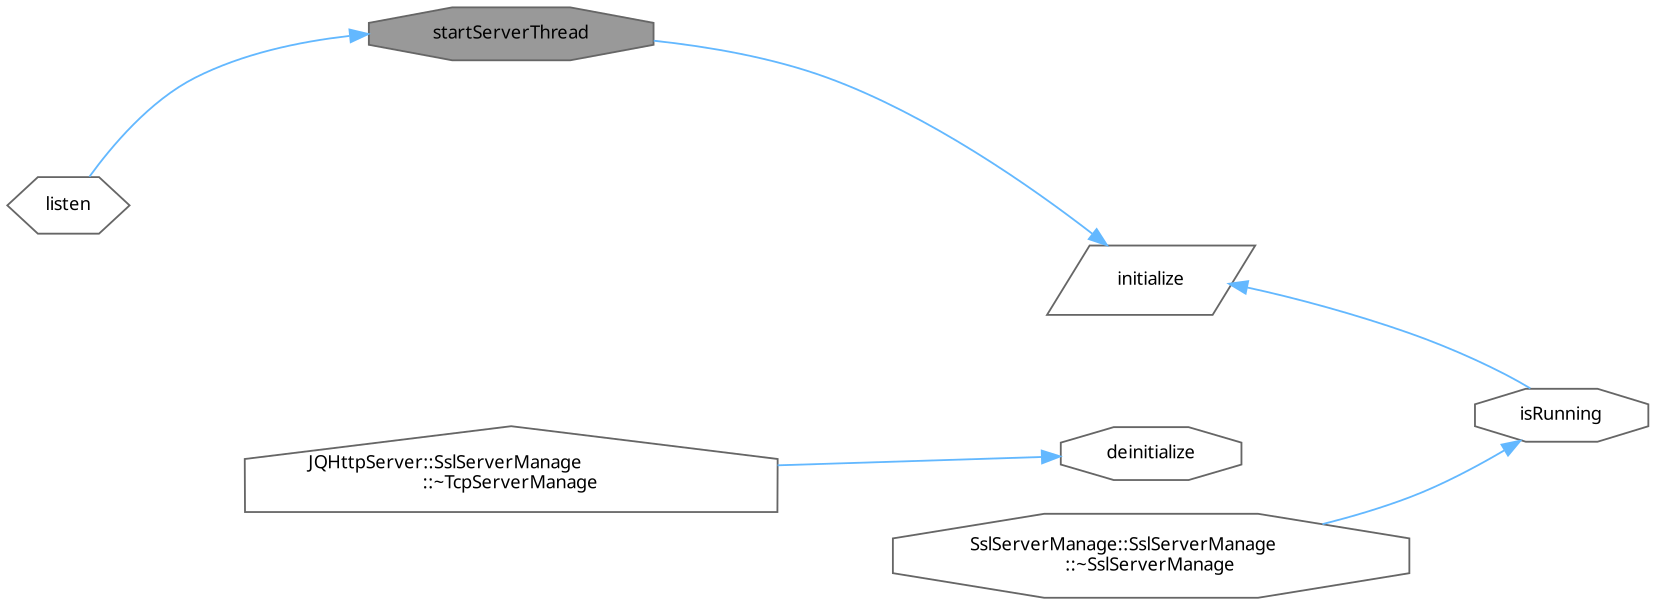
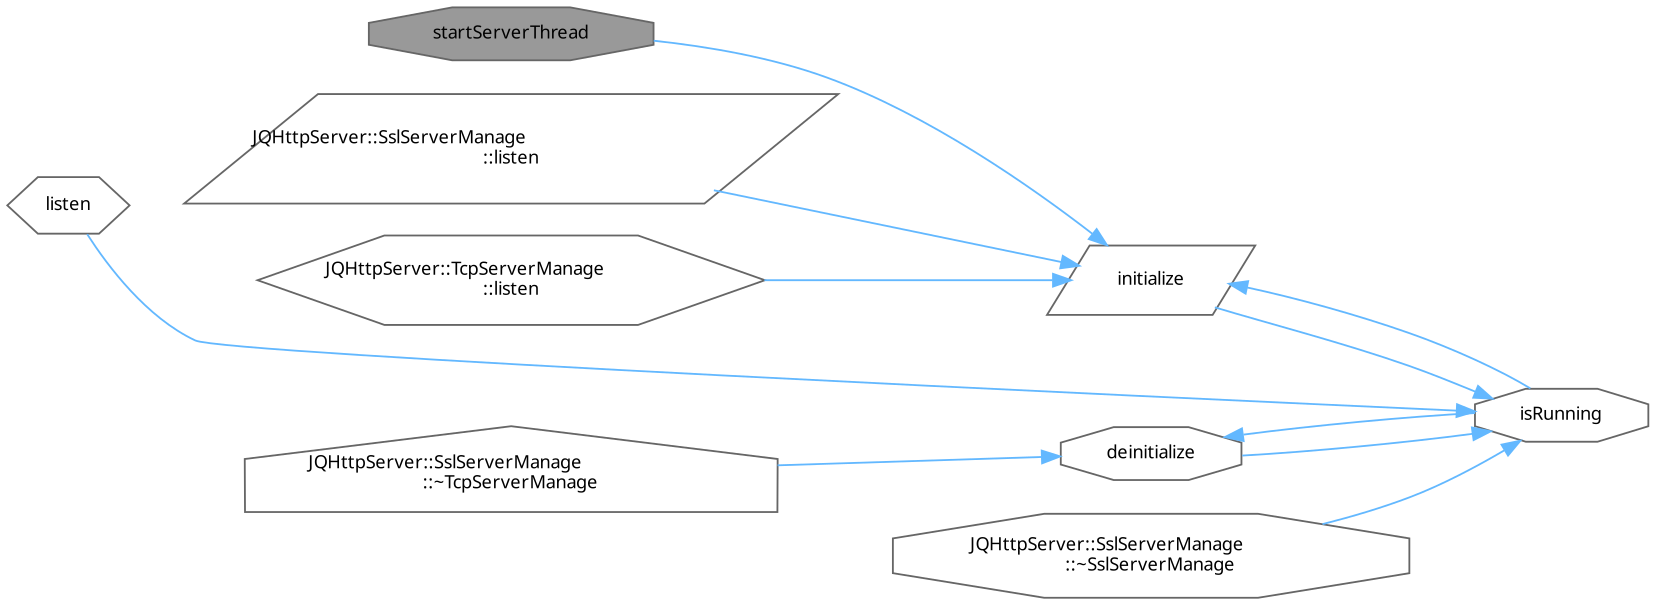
(202, 75) -> (749, 377)
none -> (511, 149)
none -> (511, 280)
none -> (1346, 346)
none -> (1359, 422)
none -> (1358, 447)
(1151, 556) -> (1151, 556)
